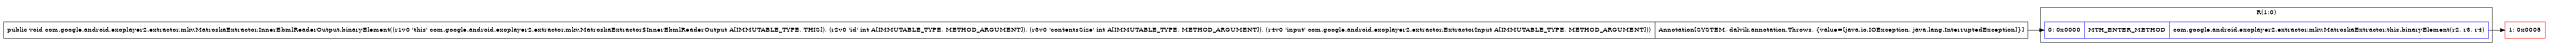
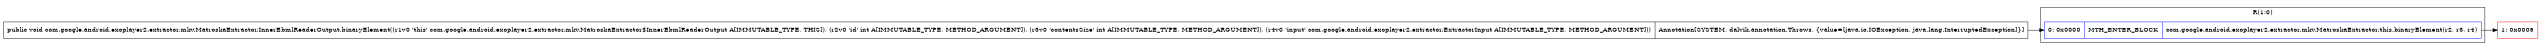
(2127, 30) -> (2123, 30)
